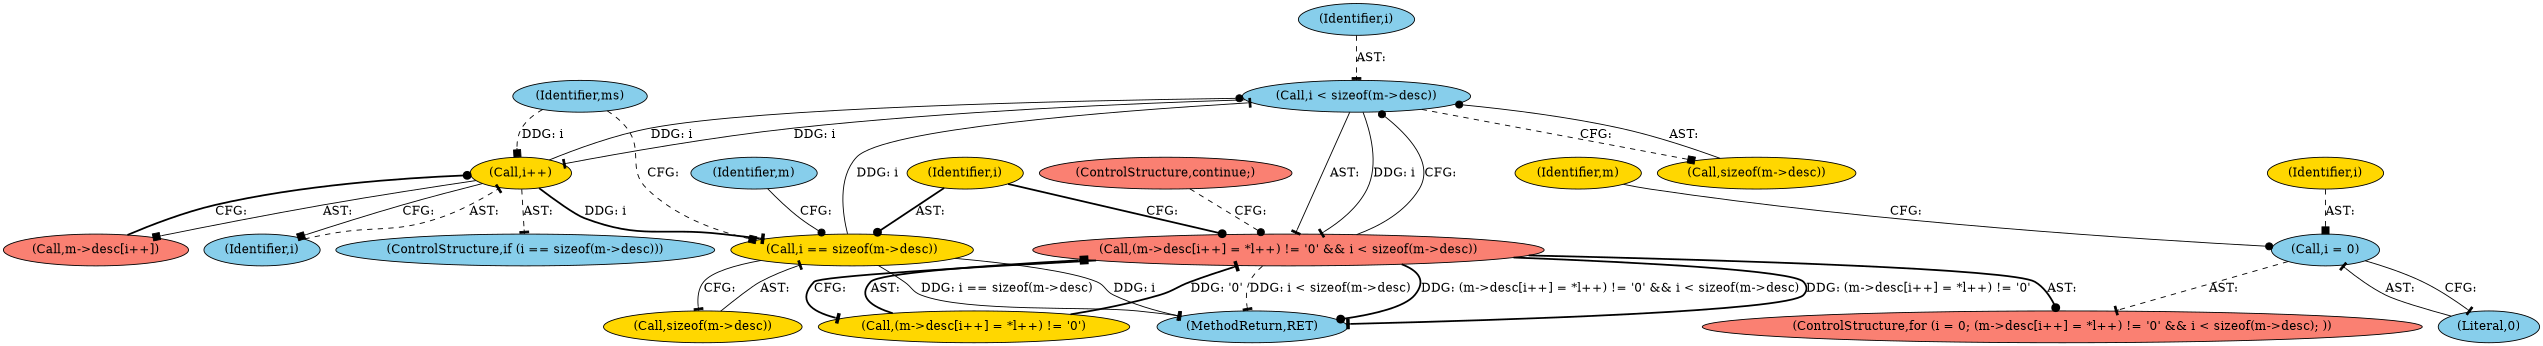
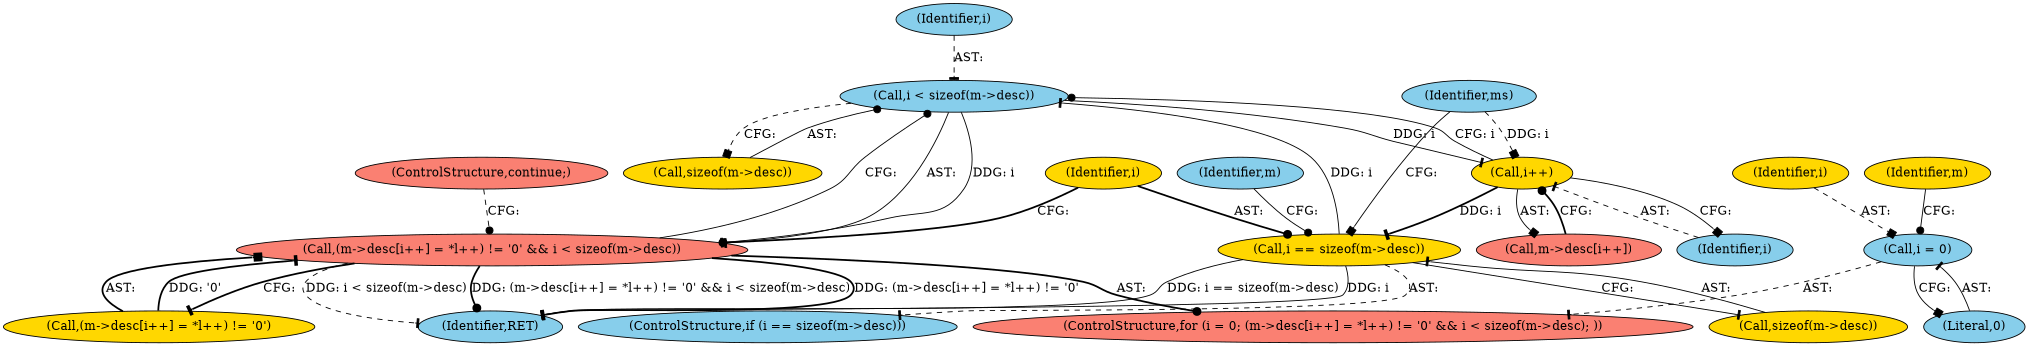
(672, 135) -> (1475, 135)
(655, 196) -> (1399, 166)
(523, 209) -> (1259, 308)
(2419, 280) -> (1917, 291)
(1252, 327) -> (490, 327)
